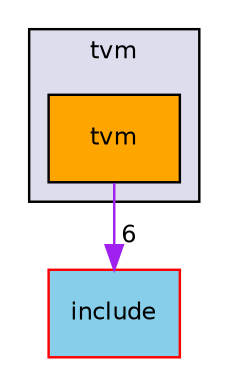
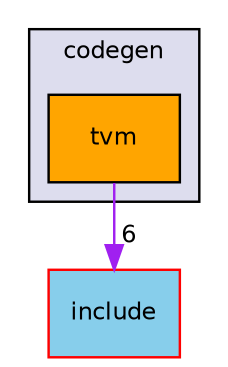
(114, 52) -> (114, 52)
